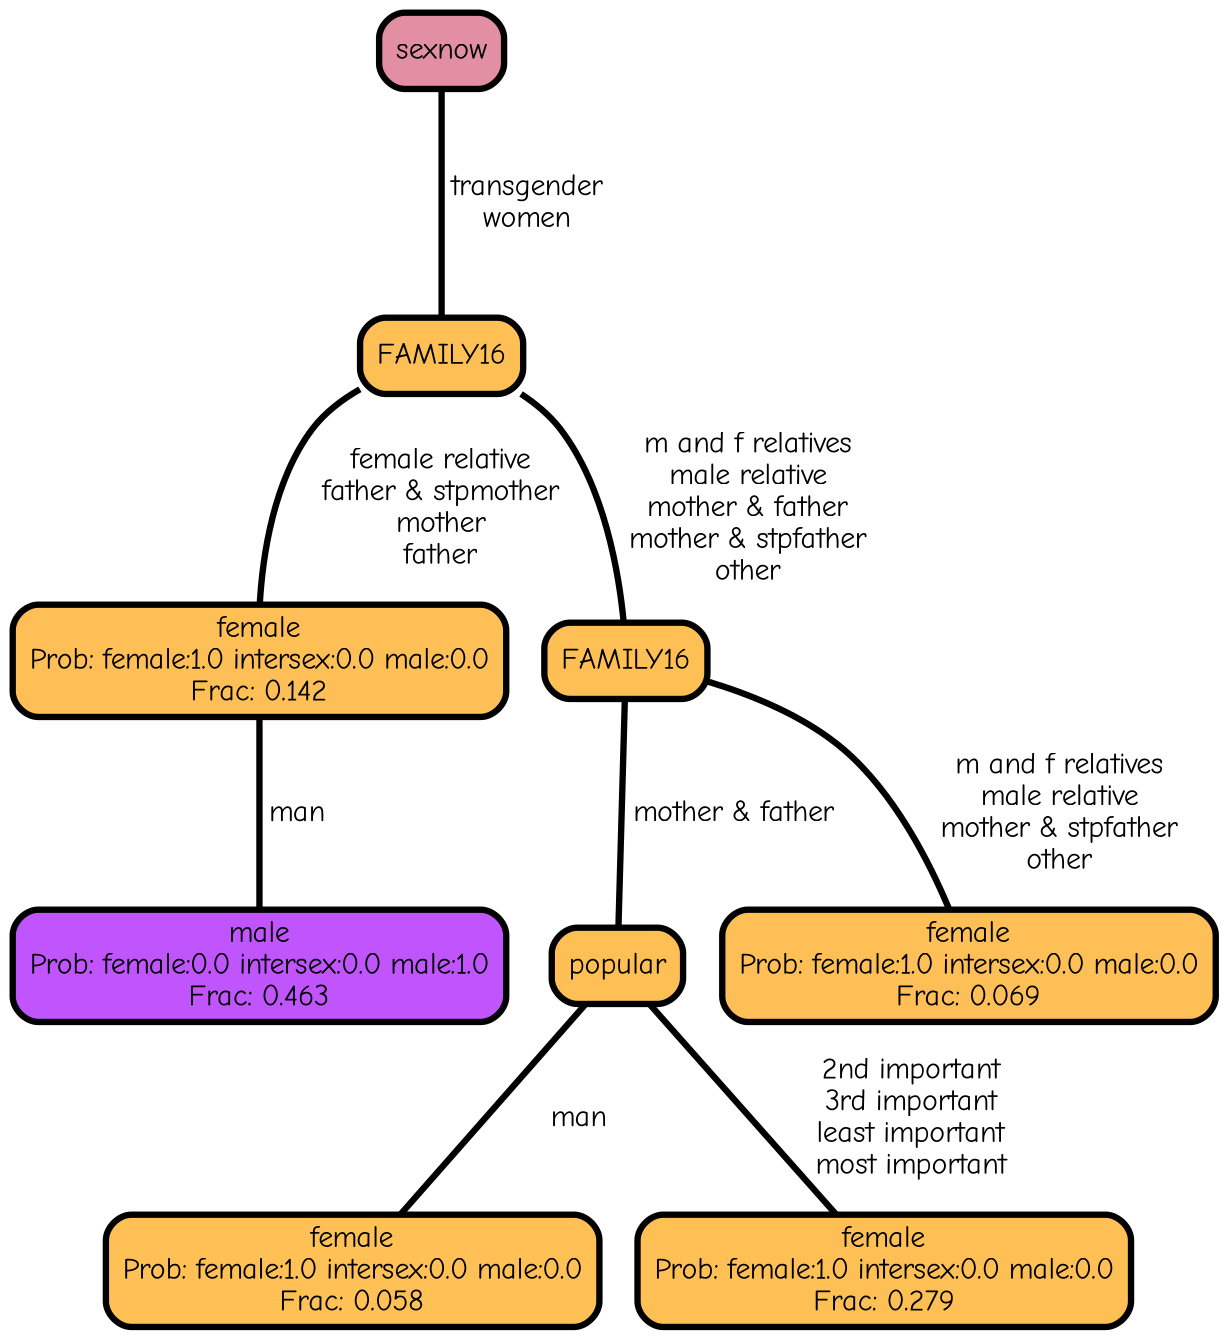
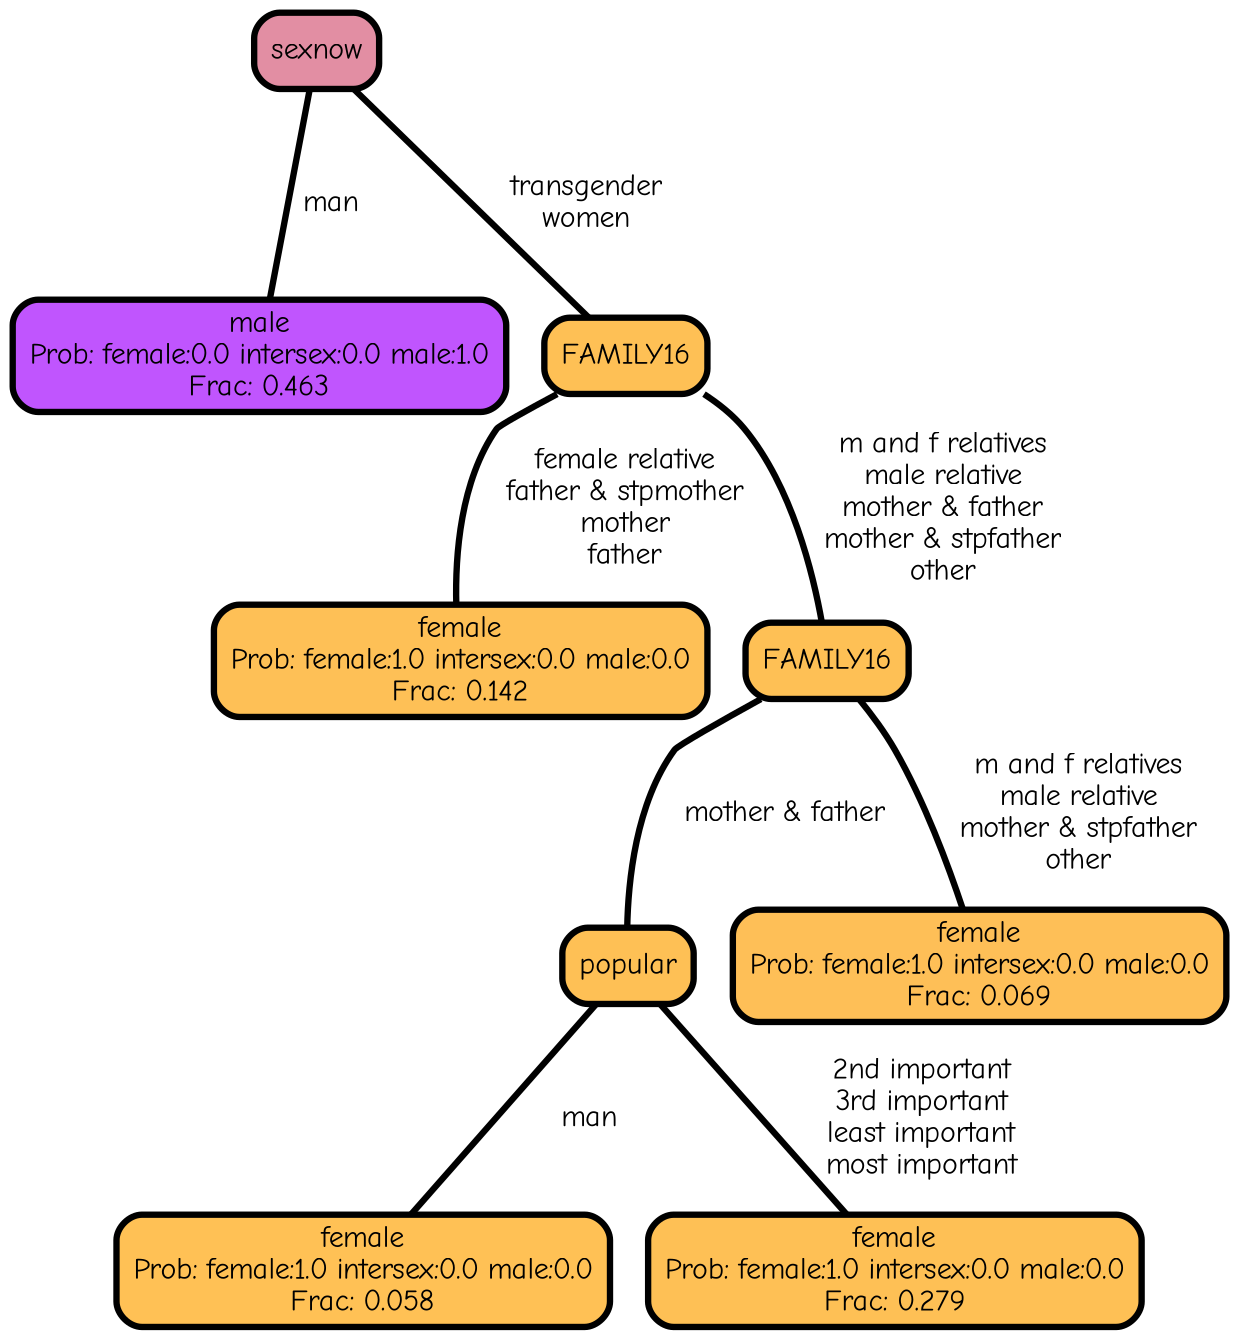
(259, 814) -> (290, 194)
